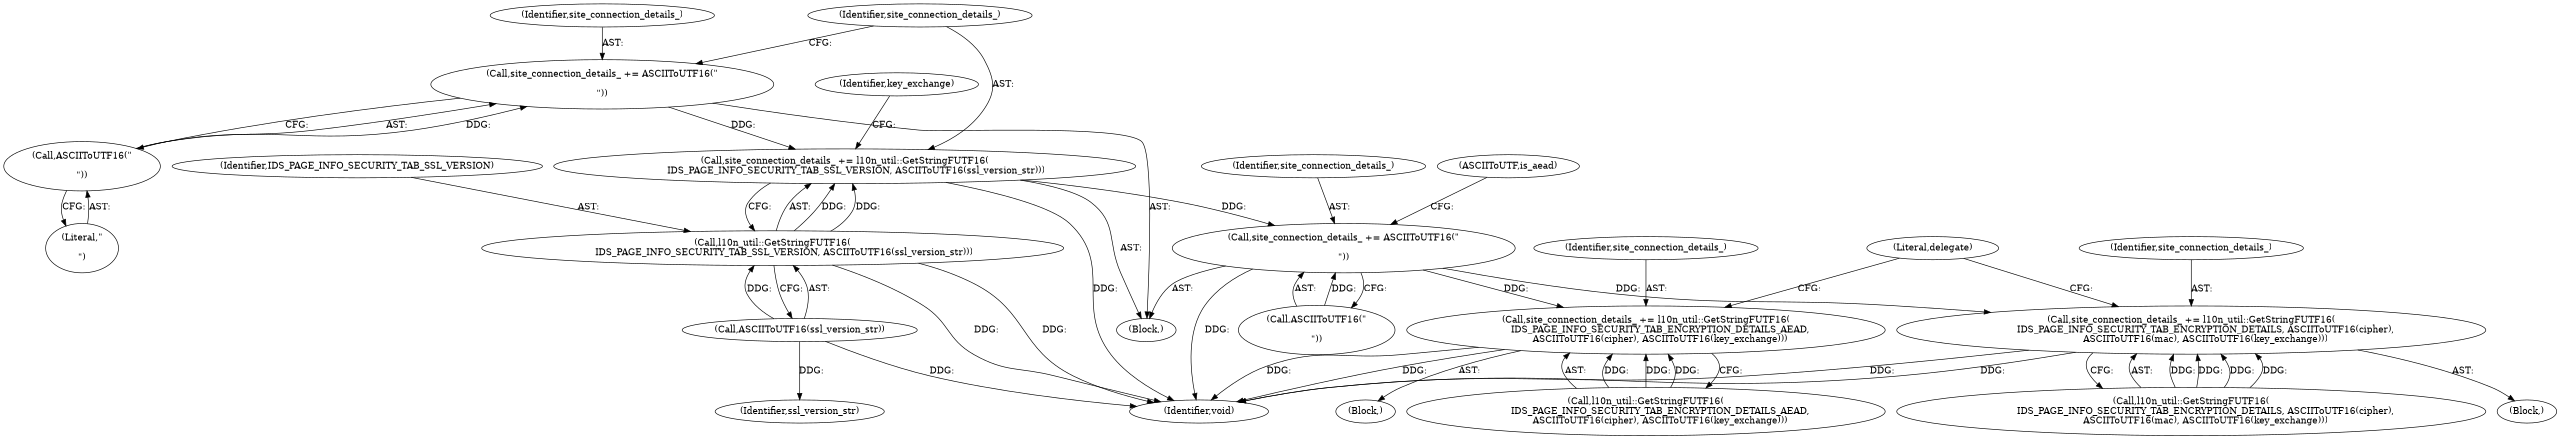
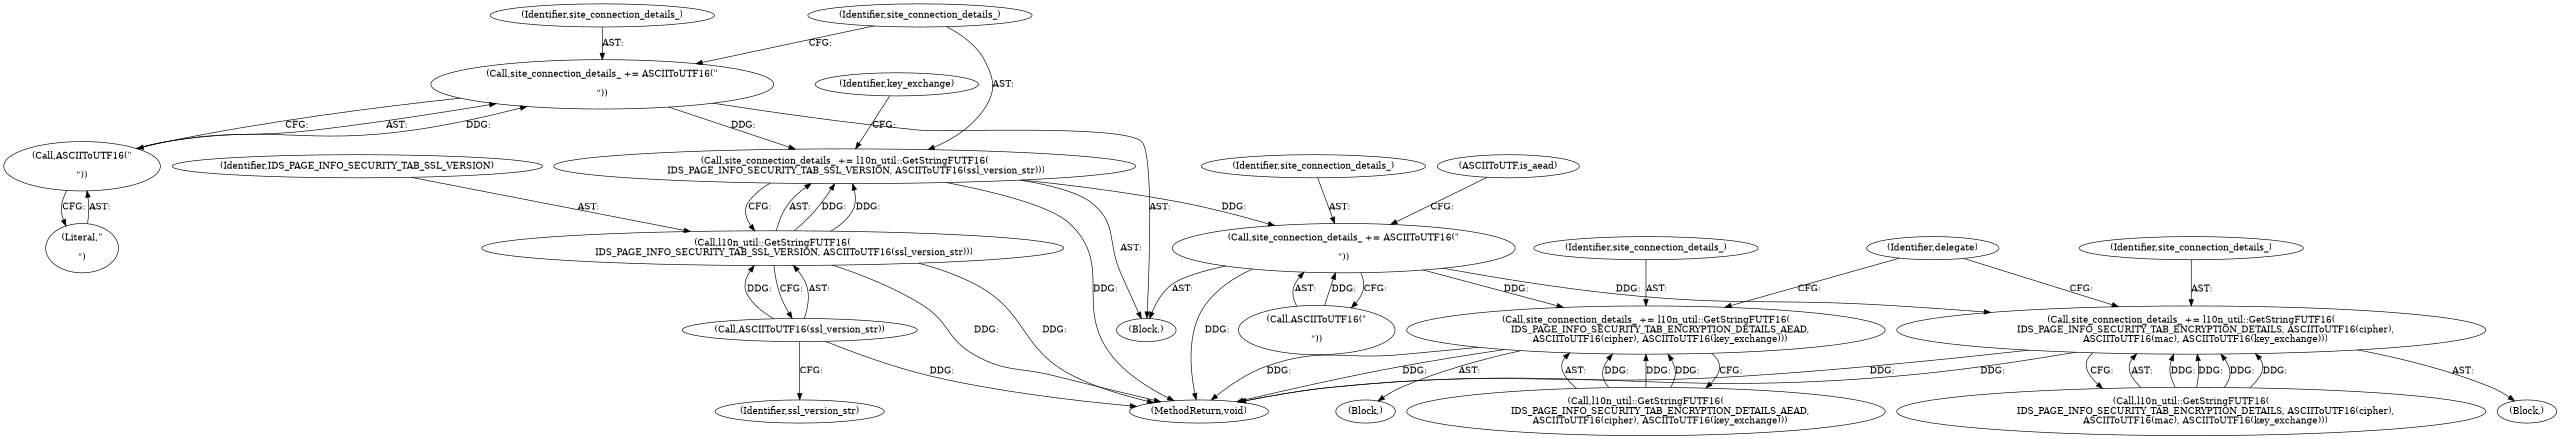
(1933, 248) -> (1933, 248)
(813, 371) -> (813, 371)
(1199, 412) -> (1199, 412)
